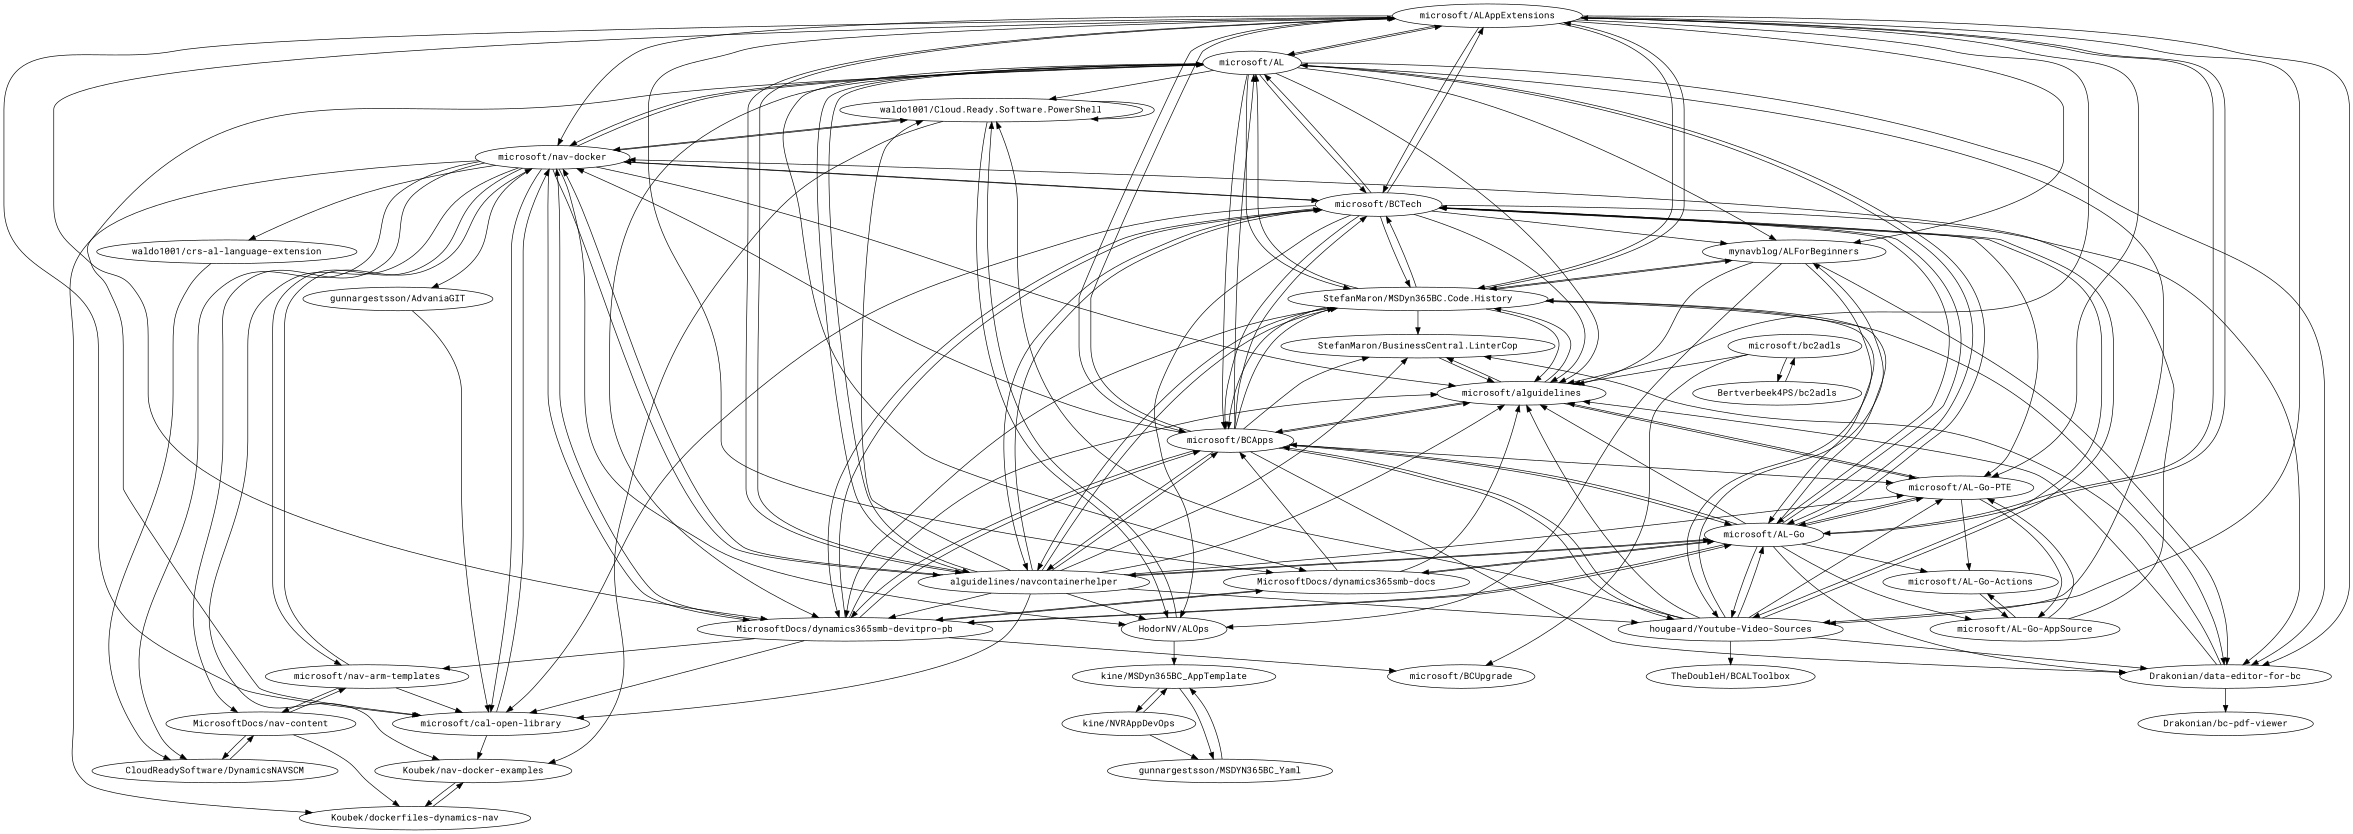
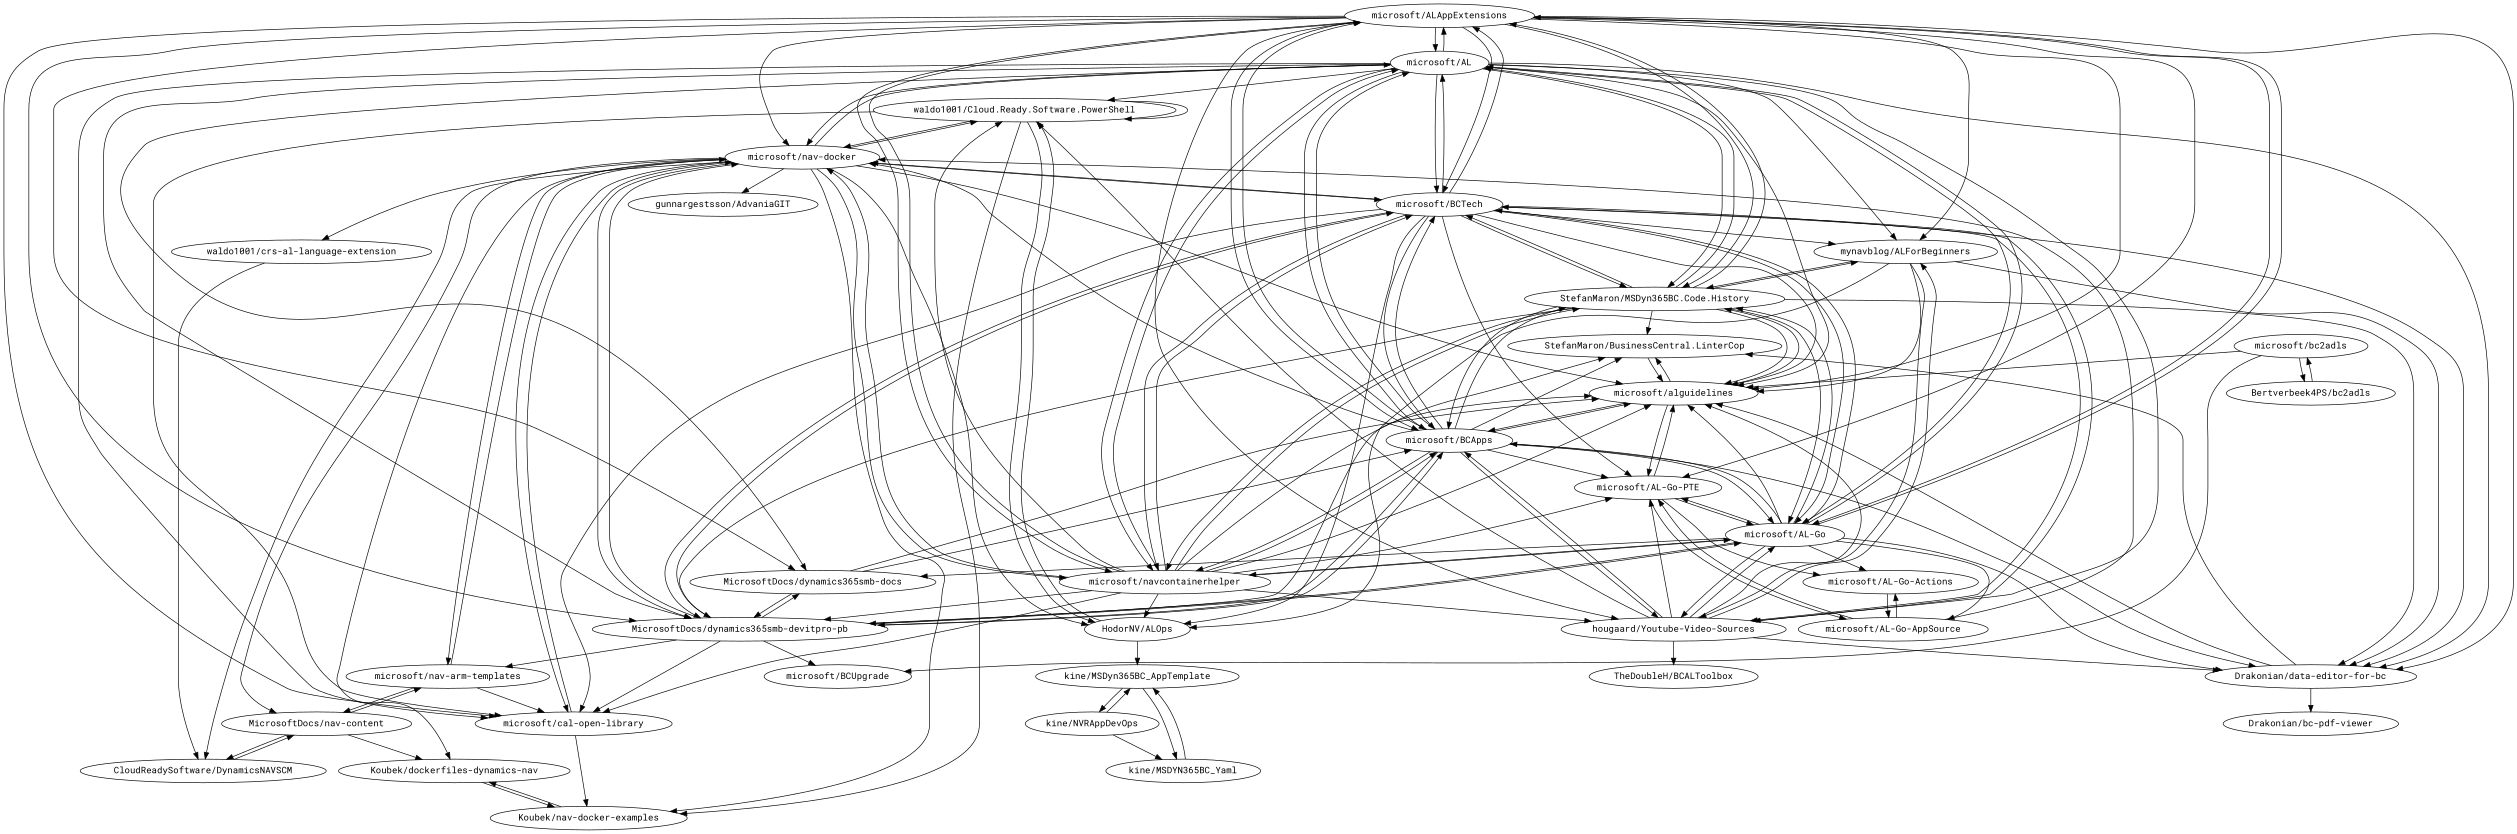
(462, 501) -> (164, 192)
(1567, 558) -> none
(1034, 582) -> (1165, 582)
(1220, 771) -> (1183, 771)
